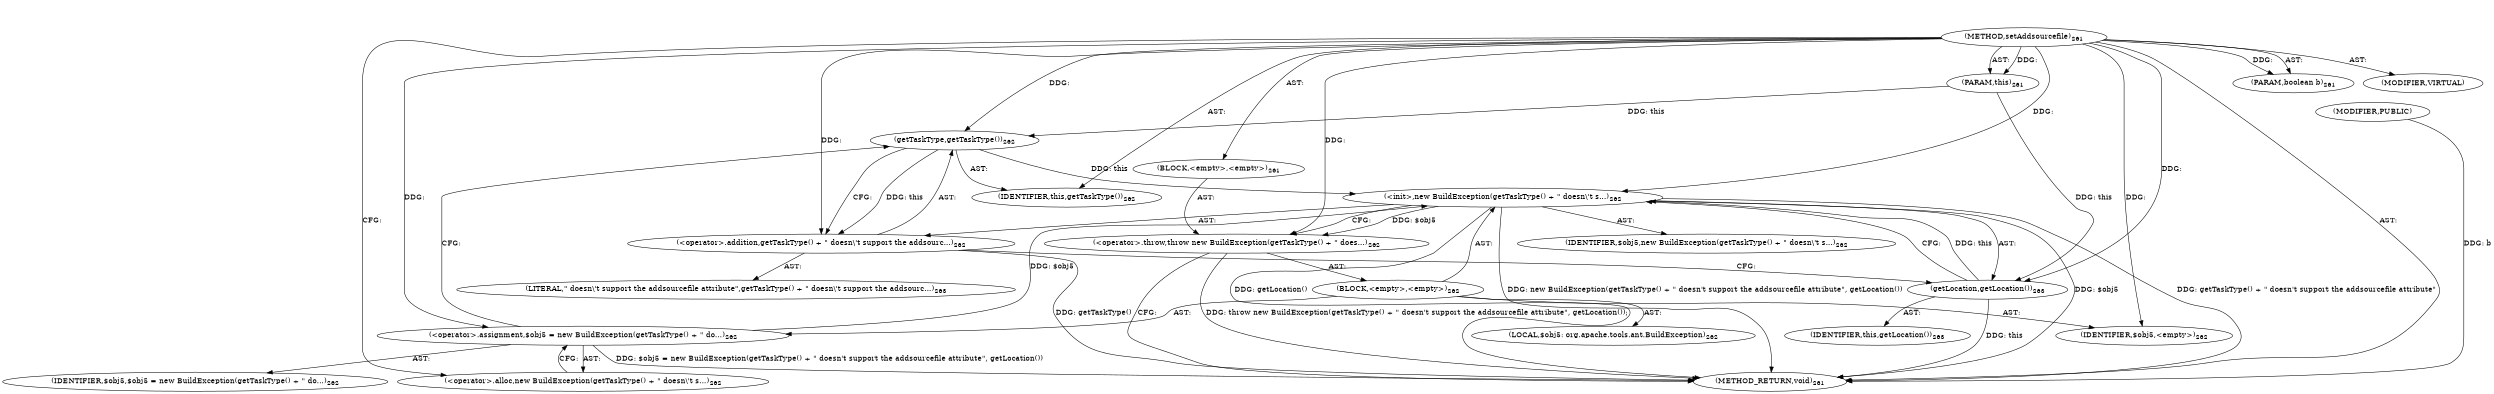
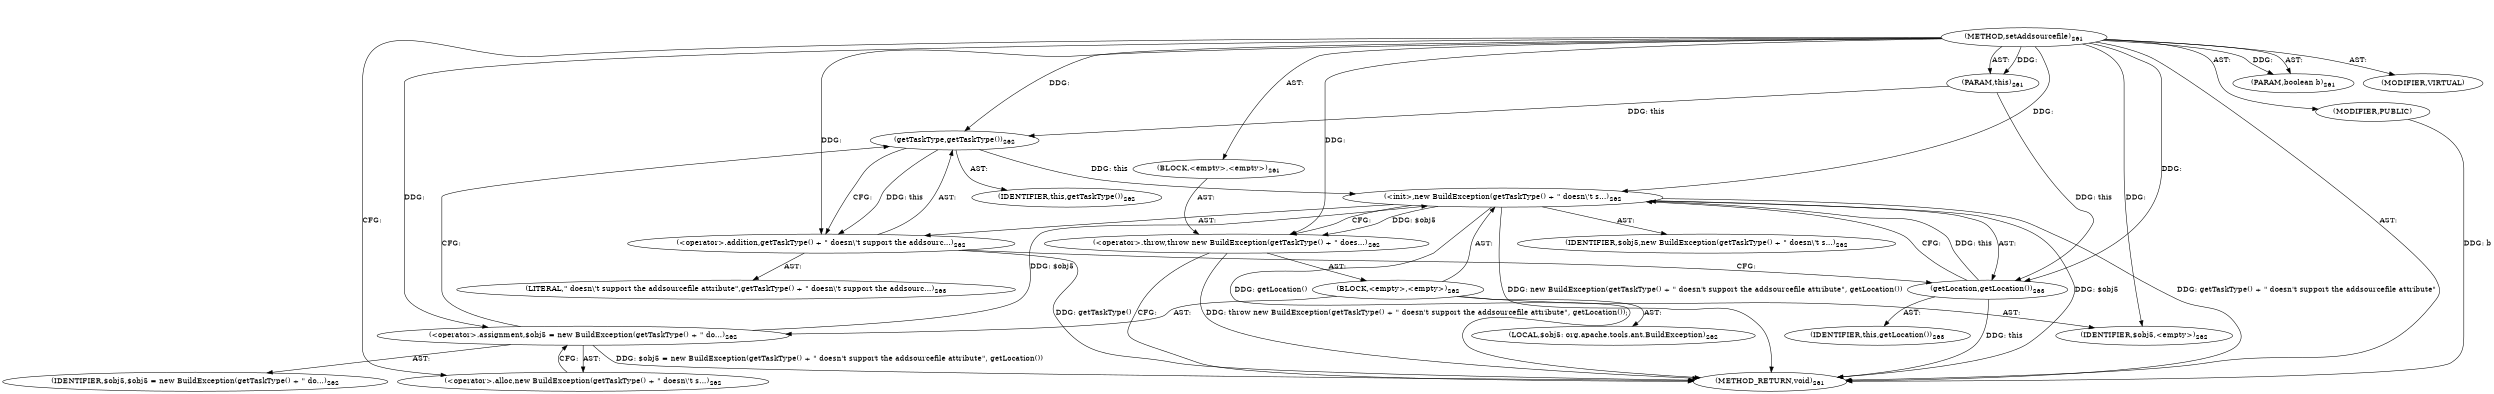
(1294, 59) -> (2215, 67)
